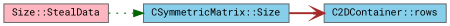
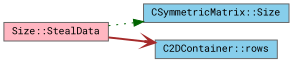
(302, 13) -> (127, 39)
